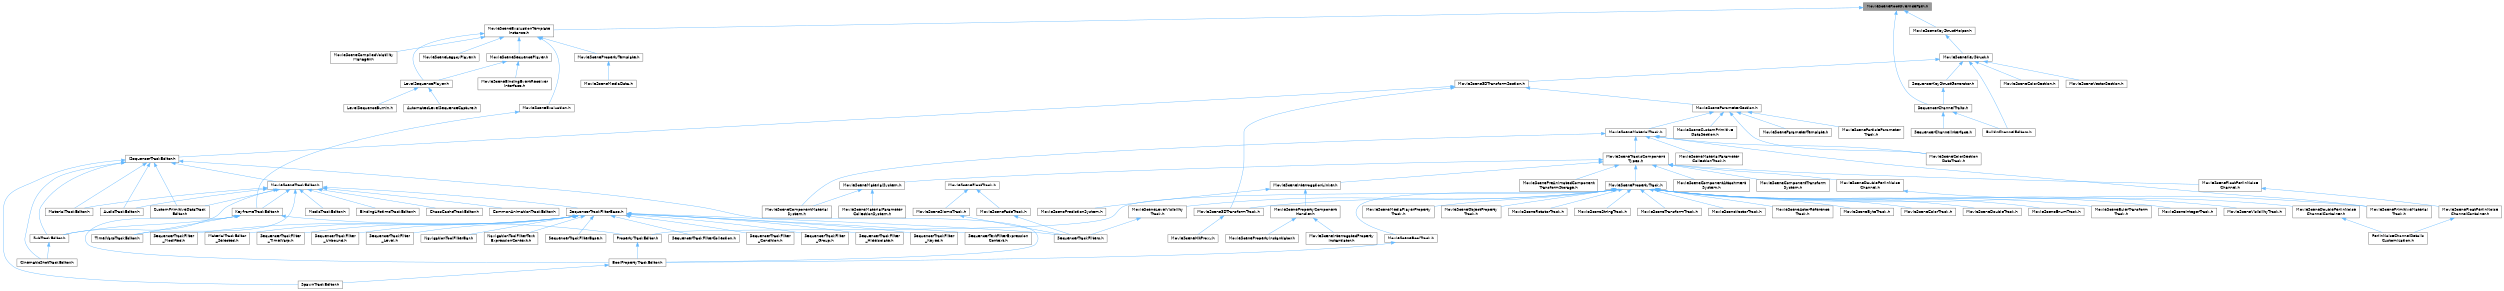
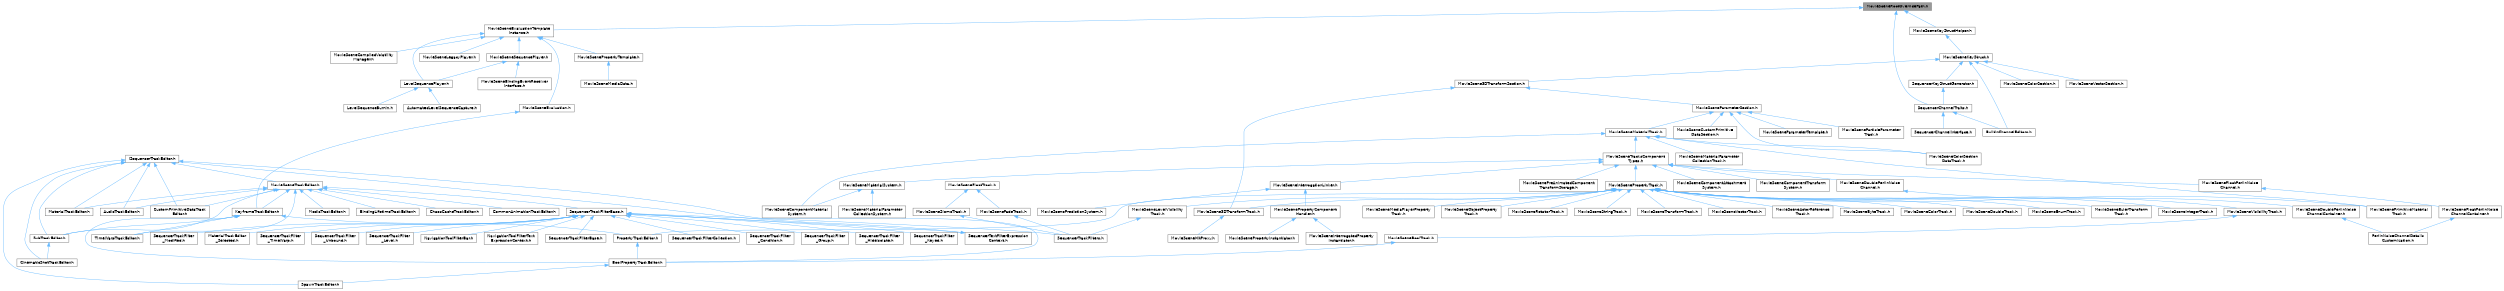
(815, 122) -> (570, 200)
(1458, 193) -> (1835, 233)
